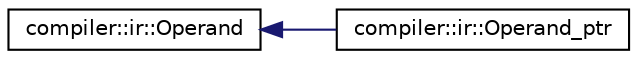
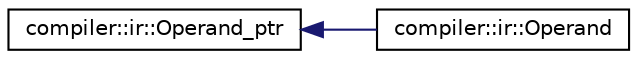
(309, 30) -> (350, 30)
